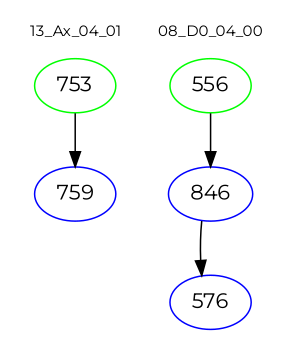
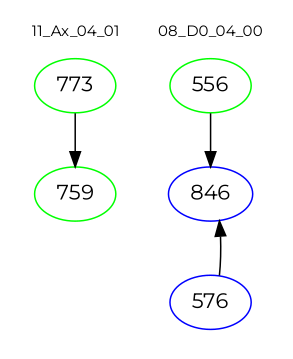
(76, 32) -> (76, 32)
(75, 86) -> (75, 86)
(75, 194) -> (75, 194)
(201, 241) -> (221, 256)
